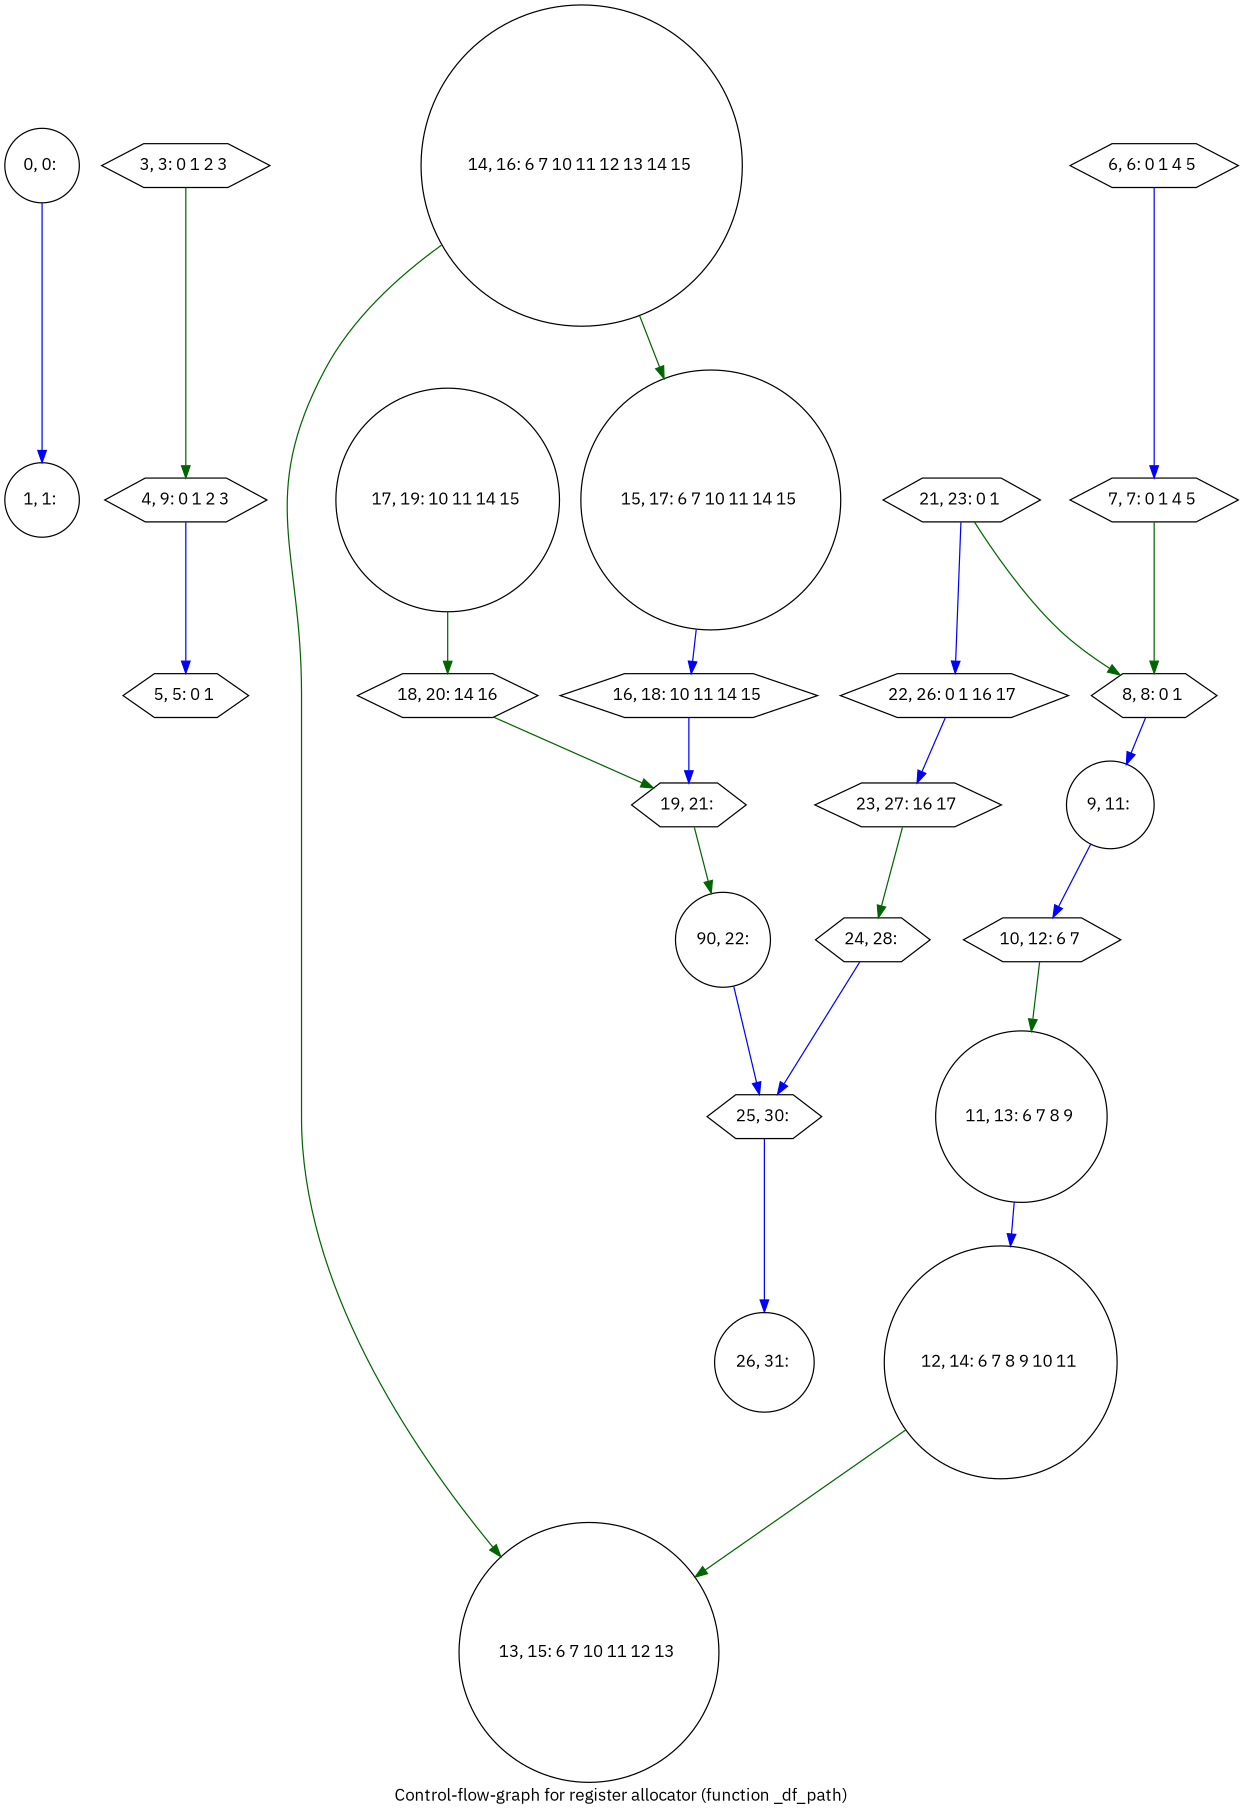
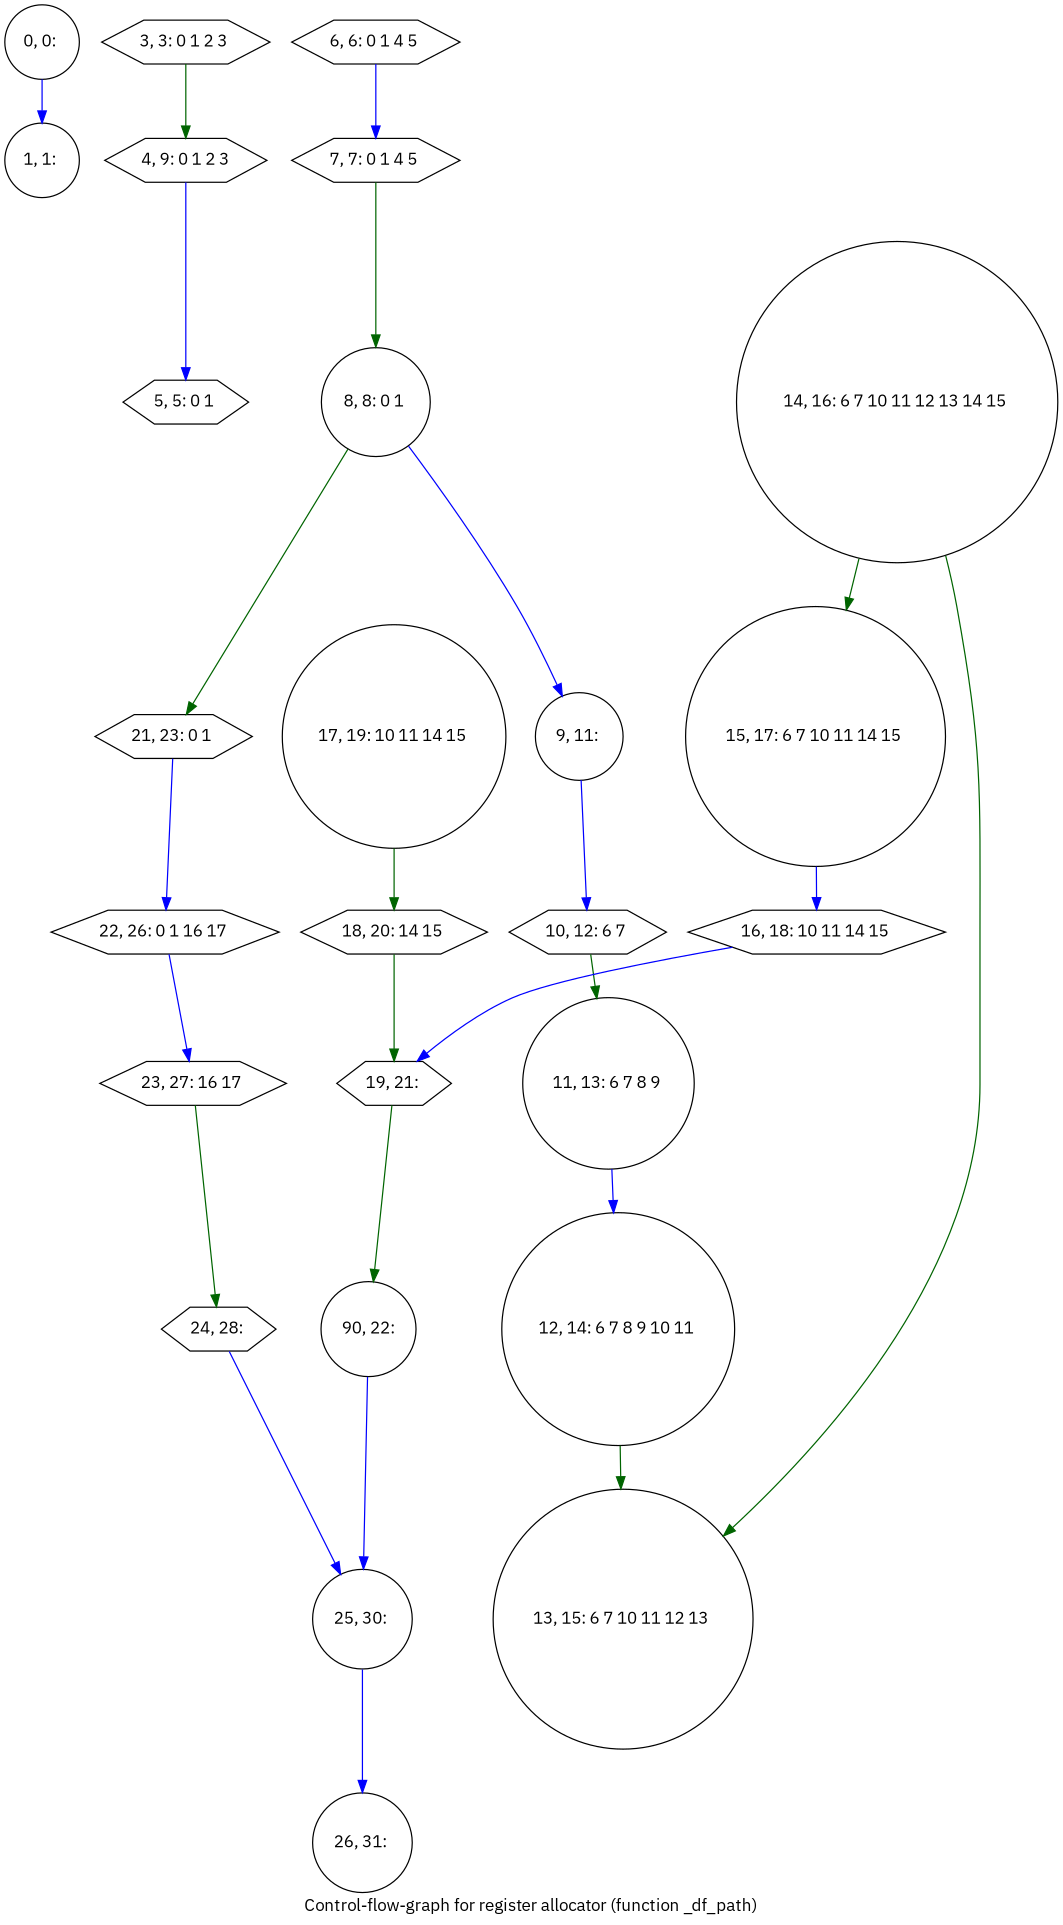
(1034, 603) -> (270, 577)
(448, 696) -> (394, 932)
(1154, 696) -> (376, 402)
(764, 1117) -> (362, 1619)
